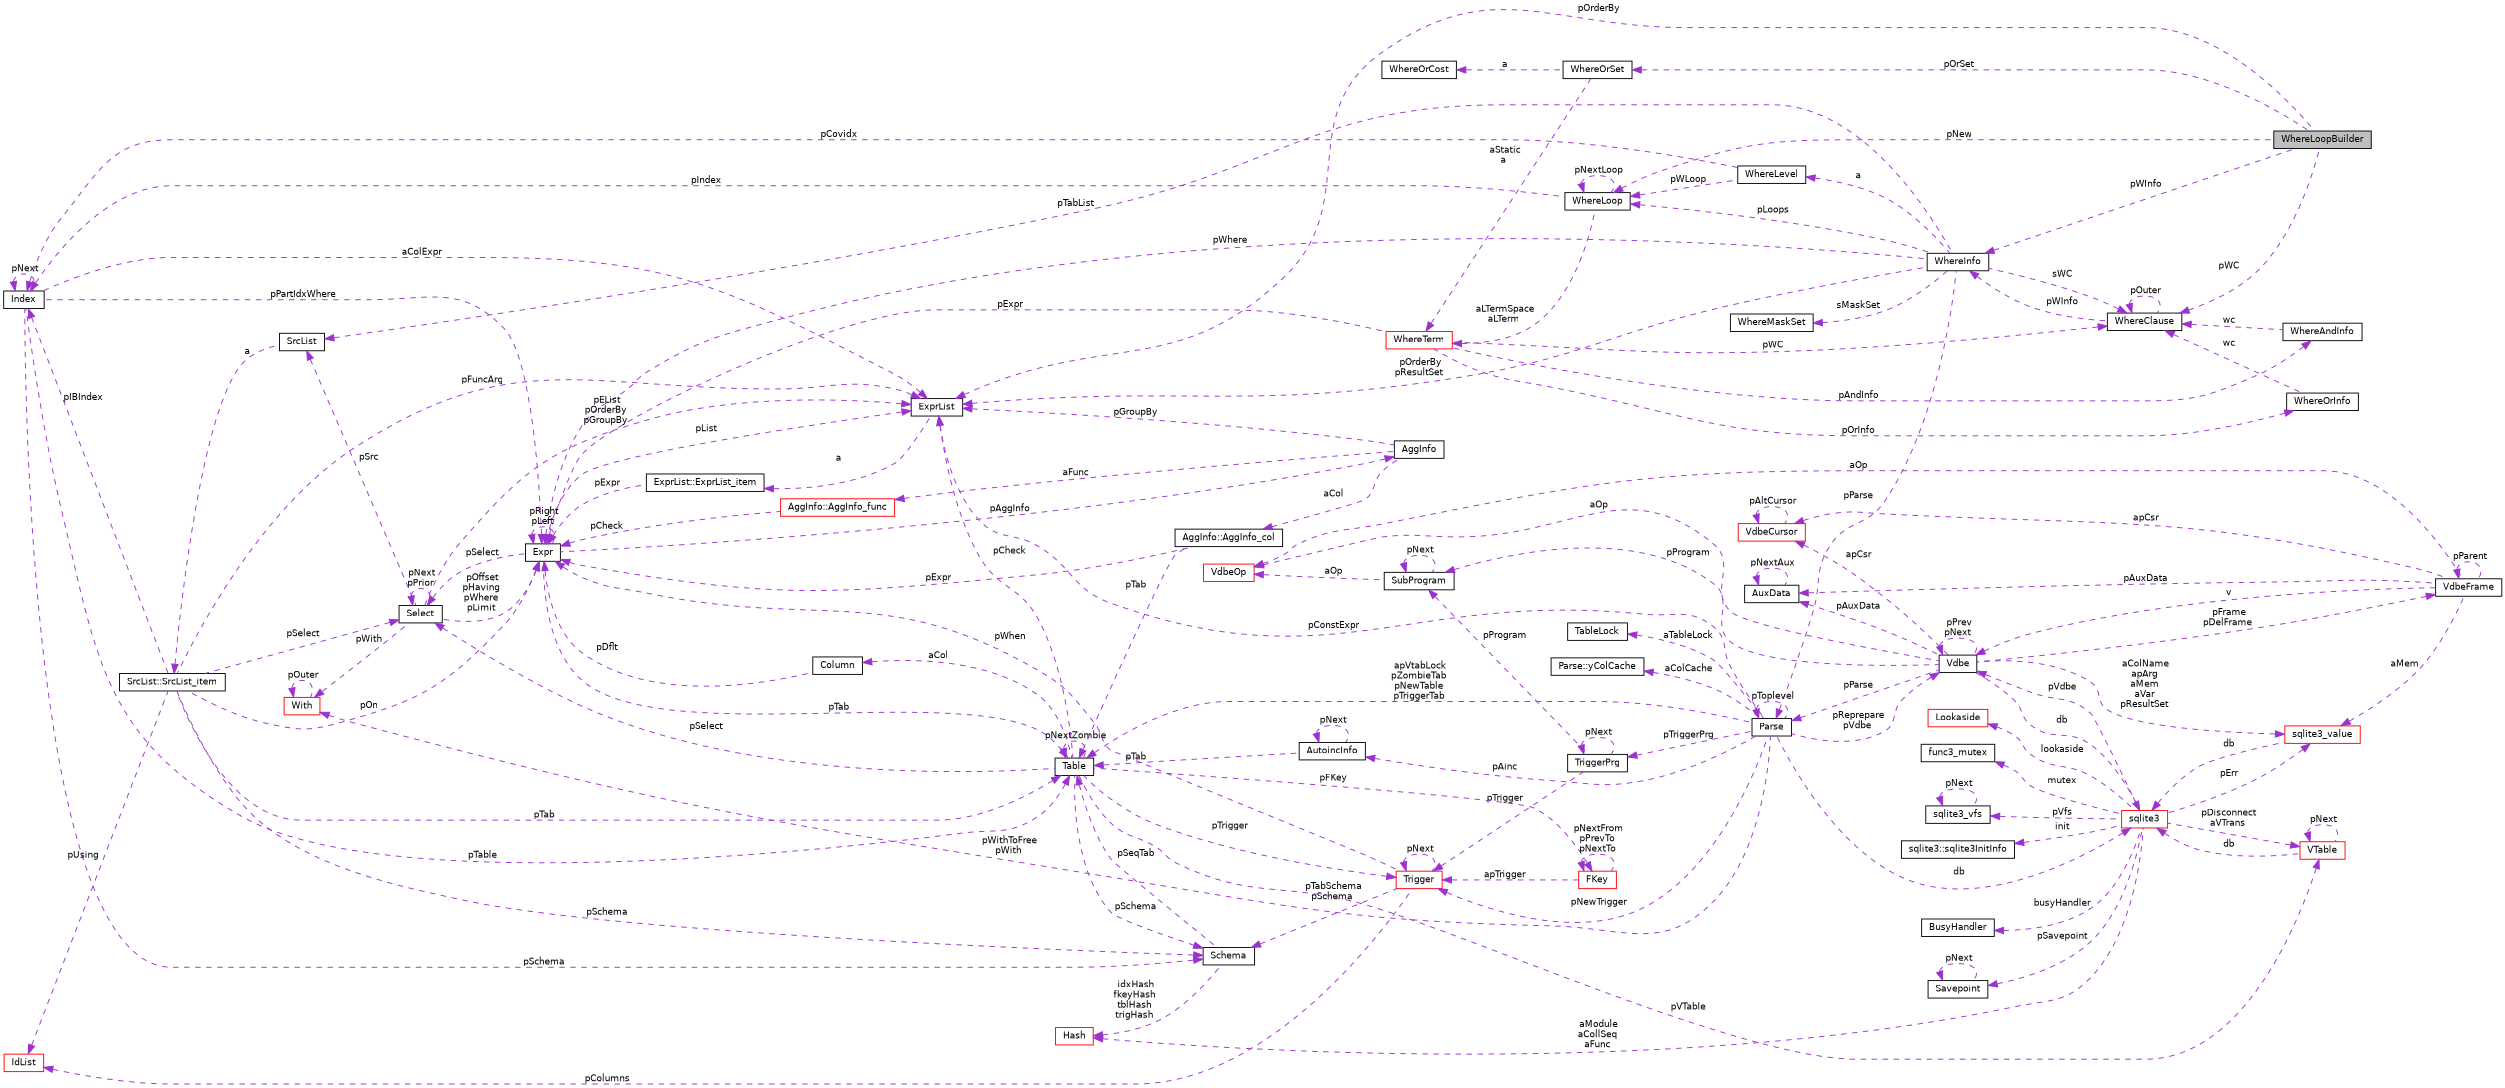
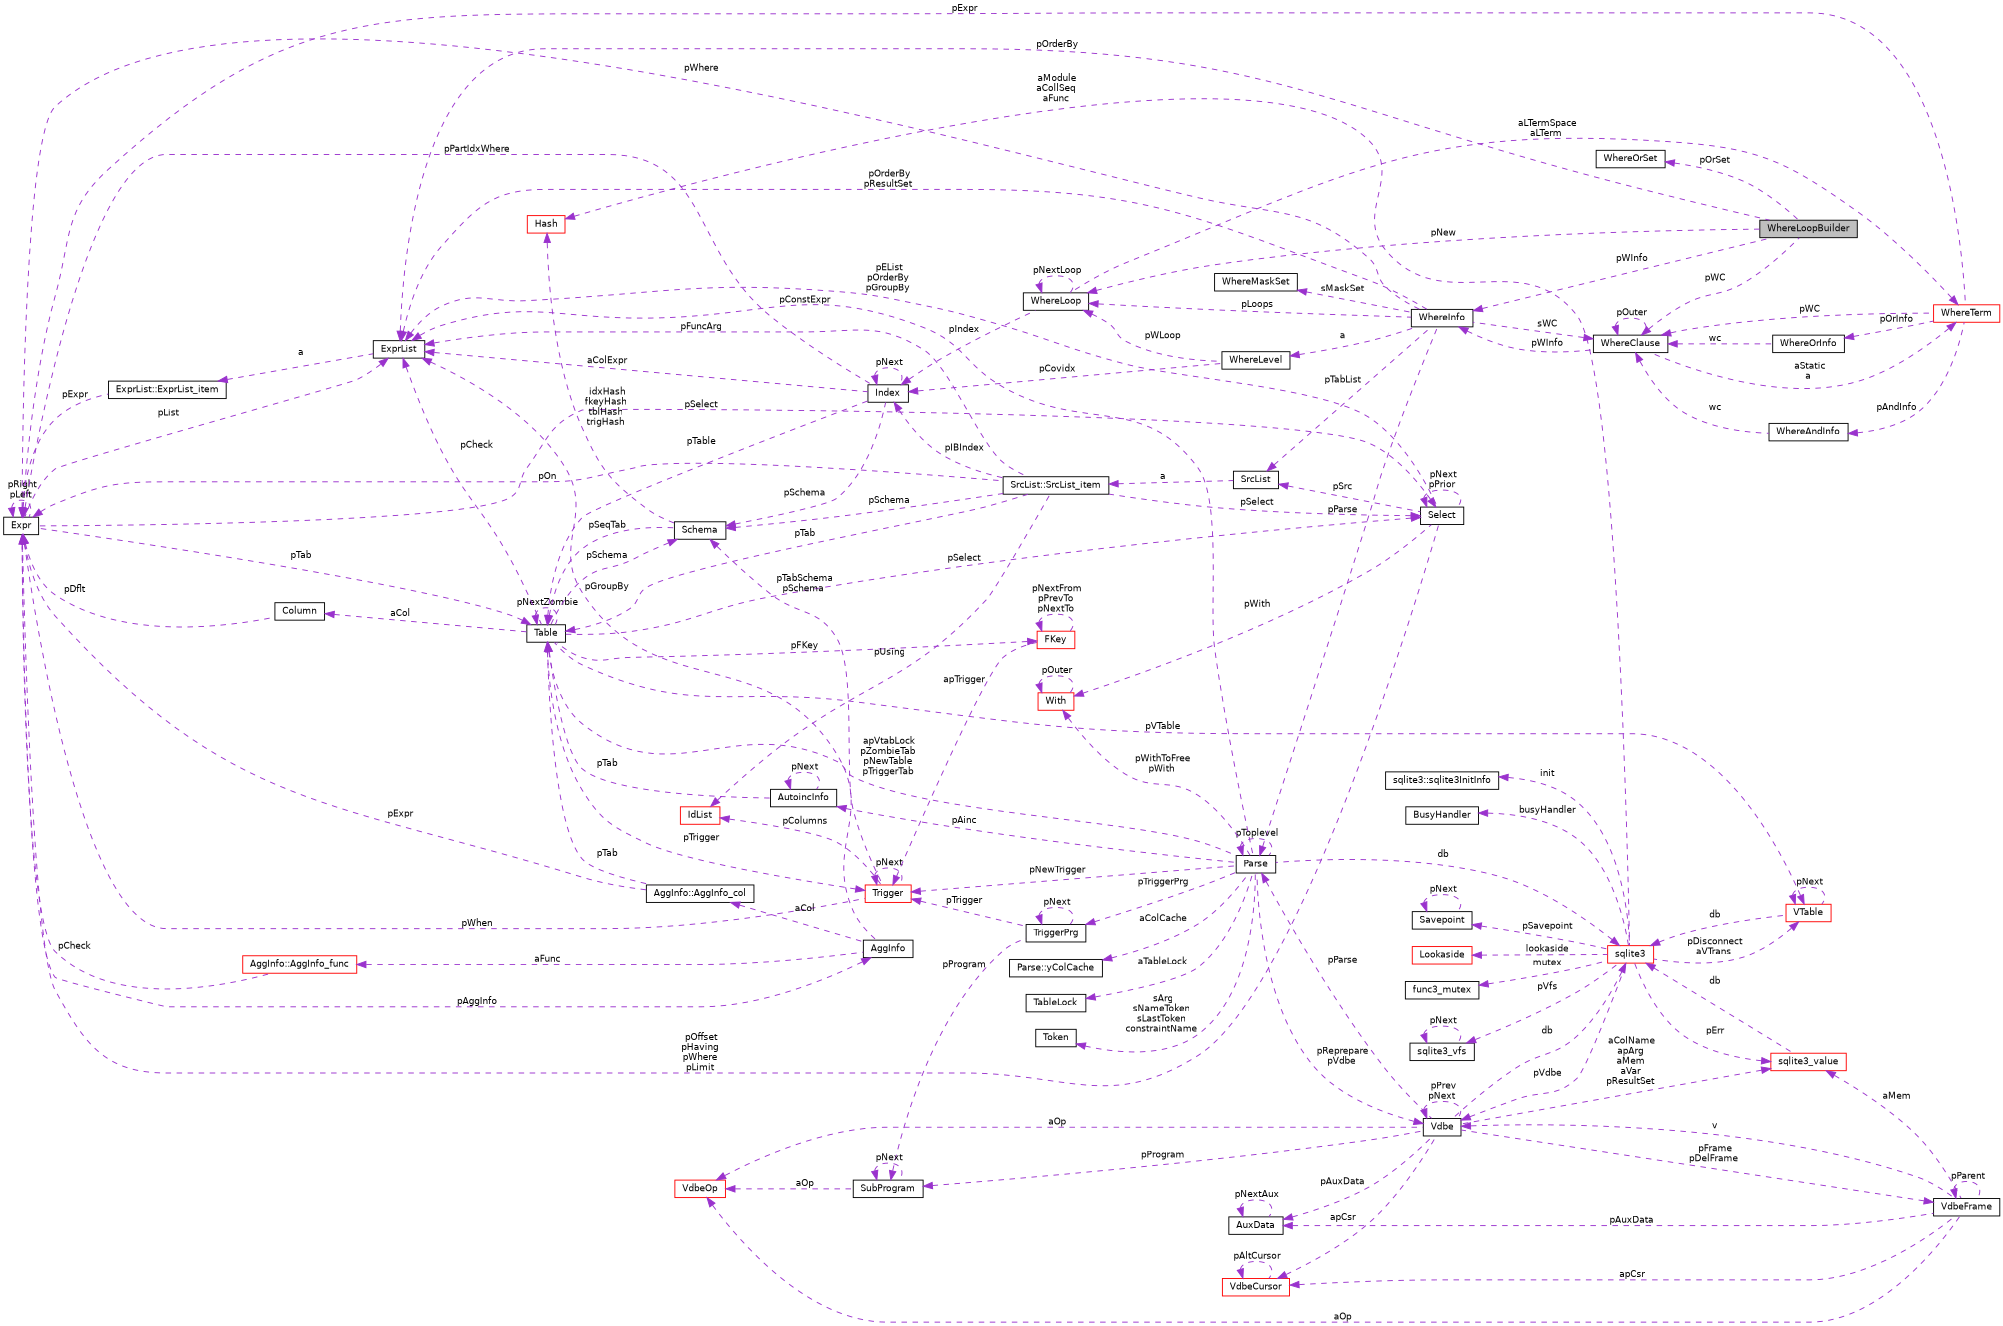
(1419, 70) -> none
(1511, 201) -> (1805, 388)
none -> (1056, 1038)
